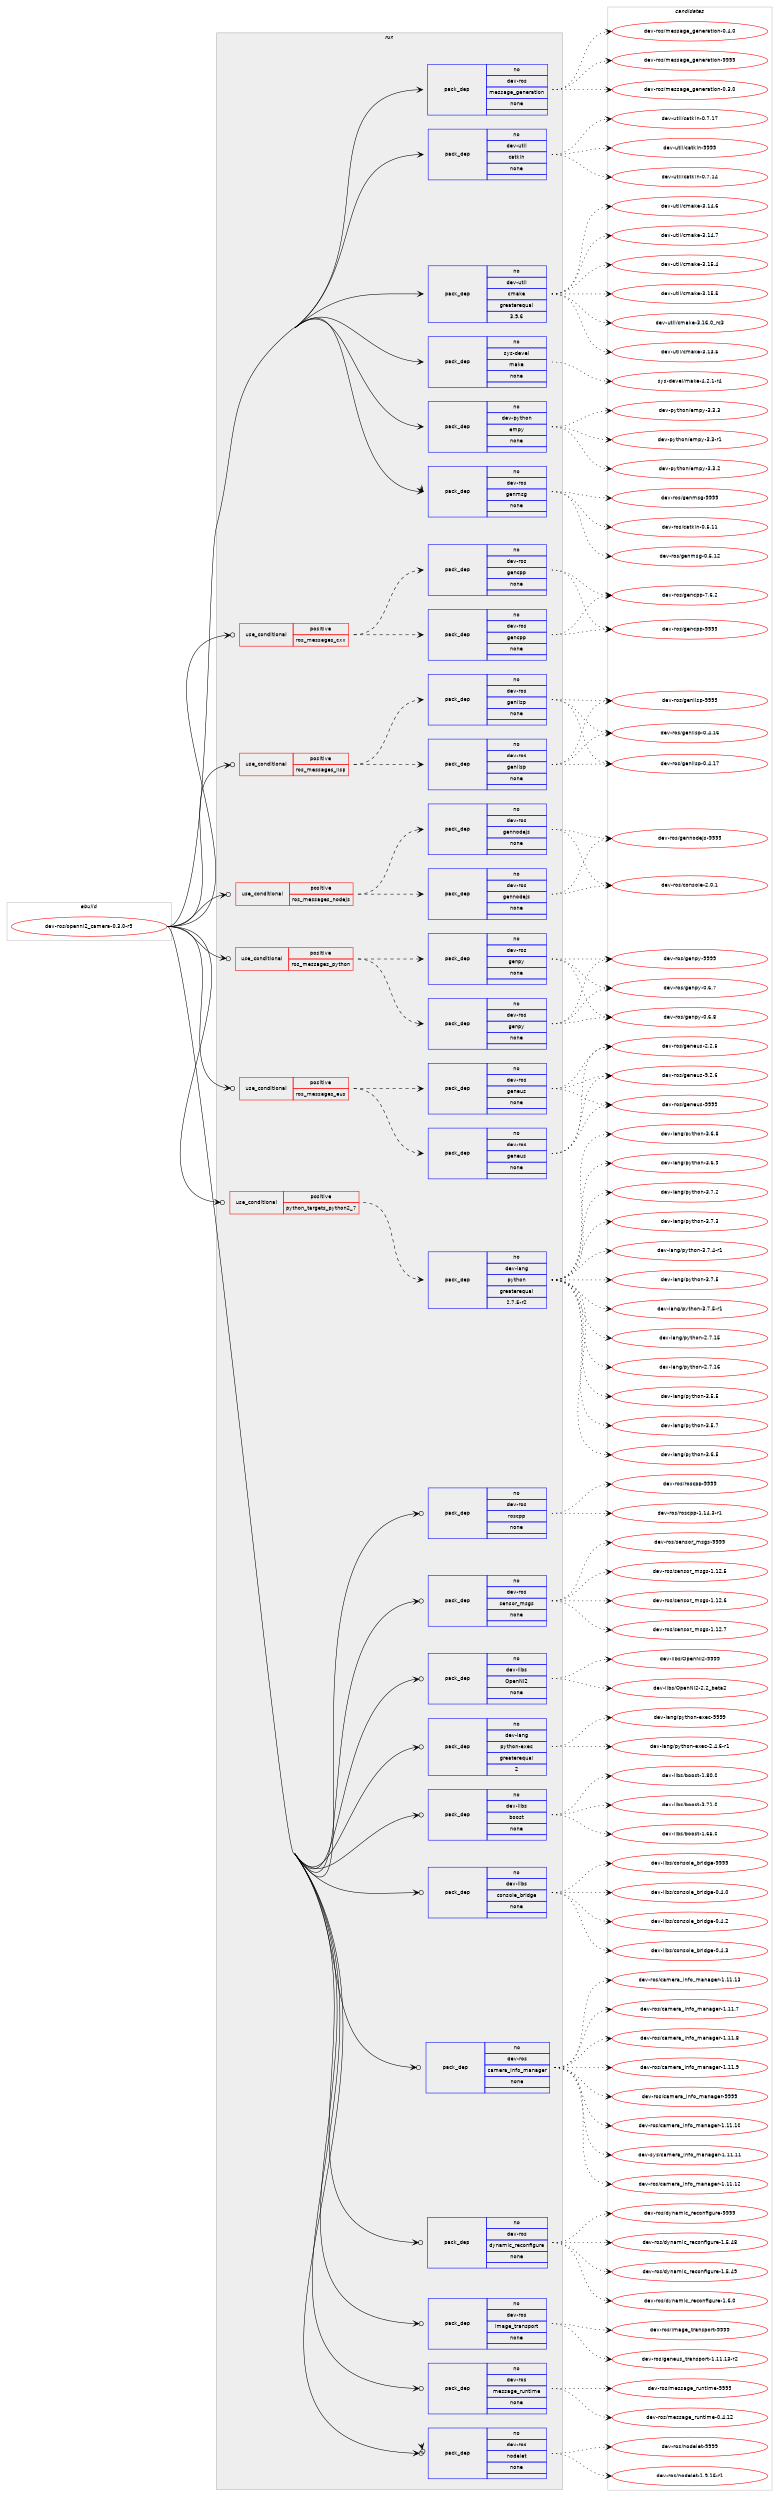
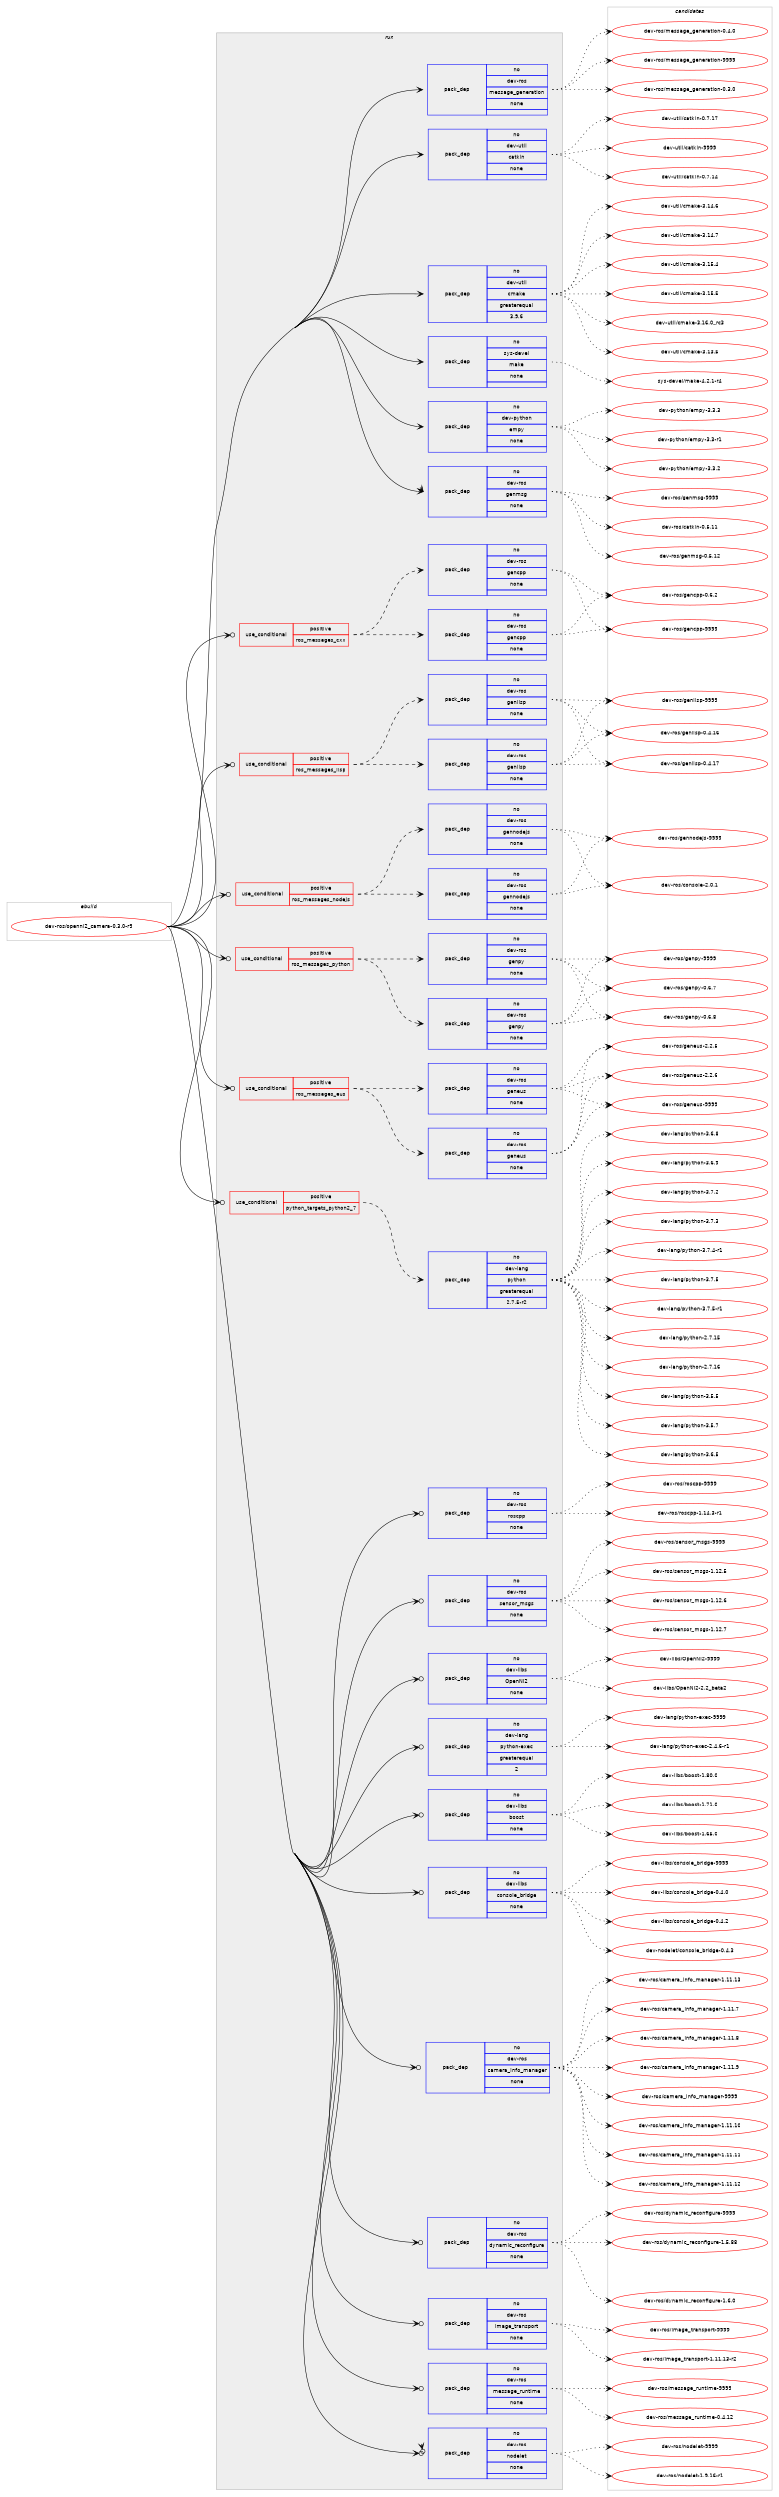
(690, 595) -> (690, 595)
(690, 1076) -> (690, 1076)
(690, 1805) -> (690, 1805)
(690, 1951) -> (690, 1951)
(690, 2155) -> (690, 2155)
(690, 2243) -> (690, 2243)
(690, 2272) -> none
(690, 2359) -> (690, 2359)
